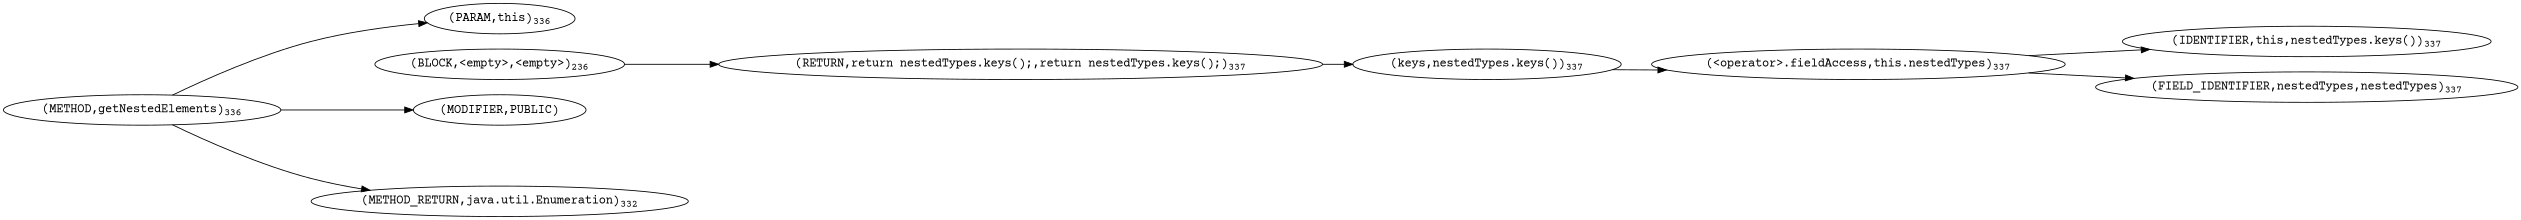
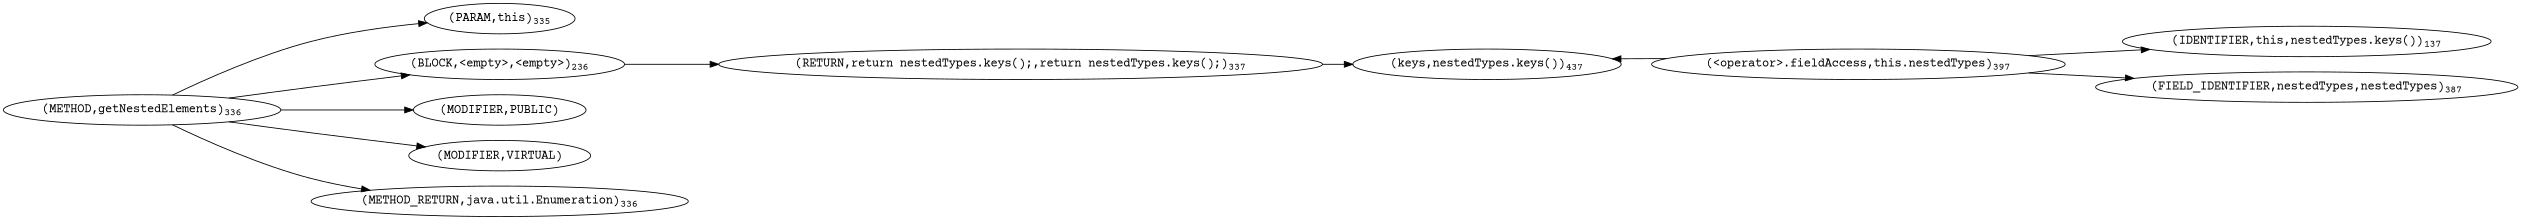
(542, 17) -> (542, 17)
(2433, 40) -> (2433, 40)
(1575, 63) -> (1575, 63)
(2002, 63) -> (2002, 63)
(1635, 70) -> (1644, 59)
(2454, 86) -> (2454, 86)
none -> (315, 87)
none -> (500, 156)
(629, 200) -> (629, 200)
